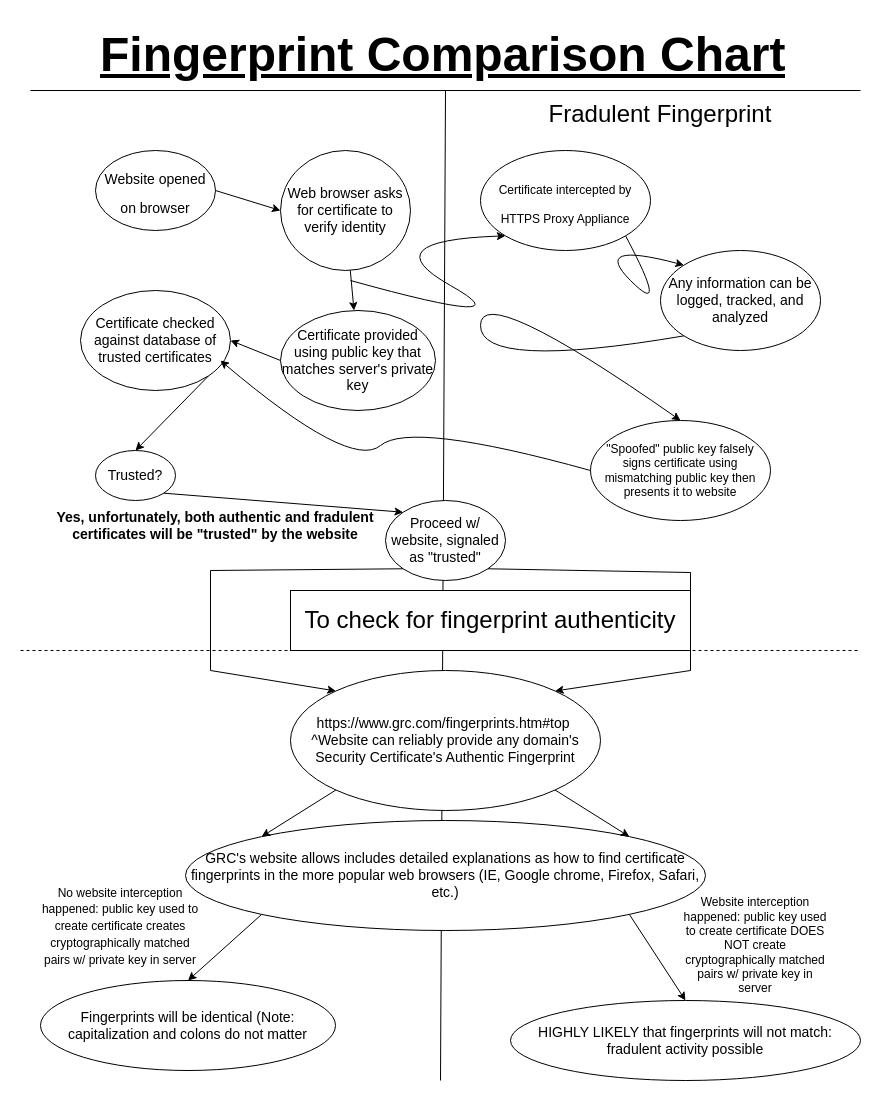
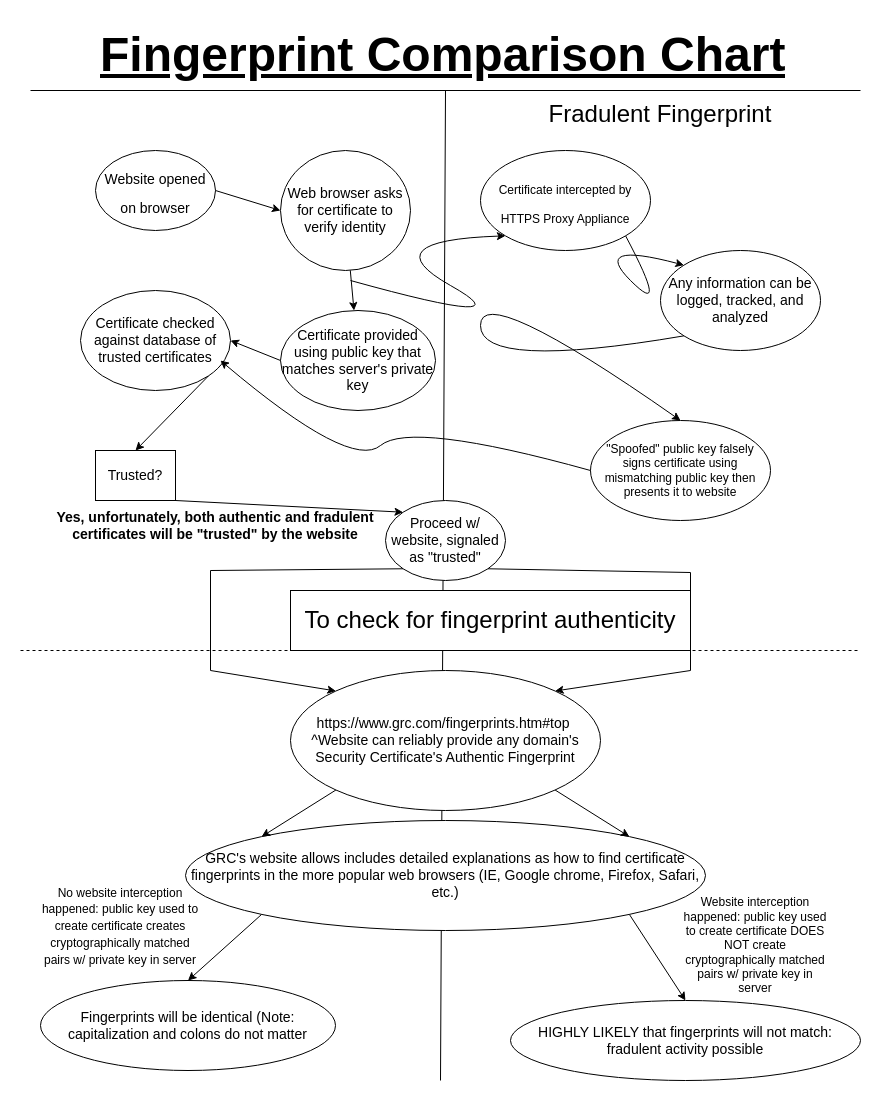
(136, 476) -> (136, 476)
